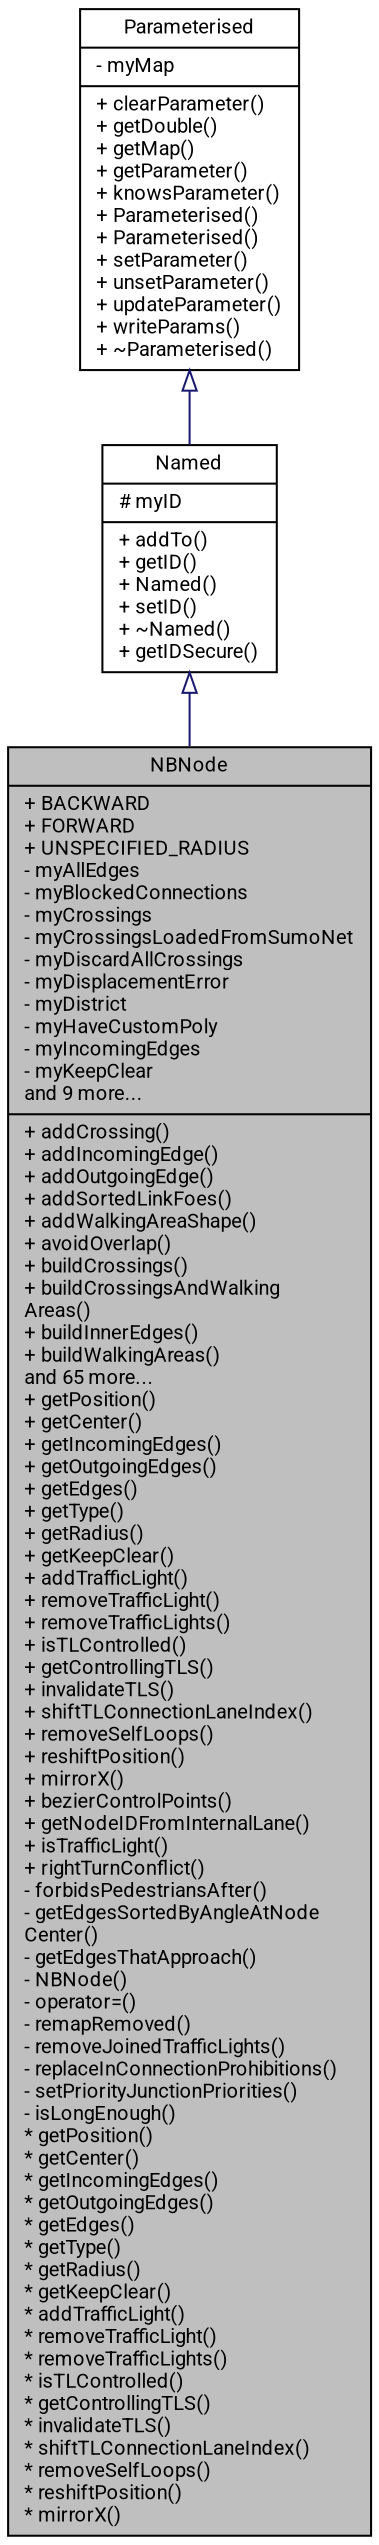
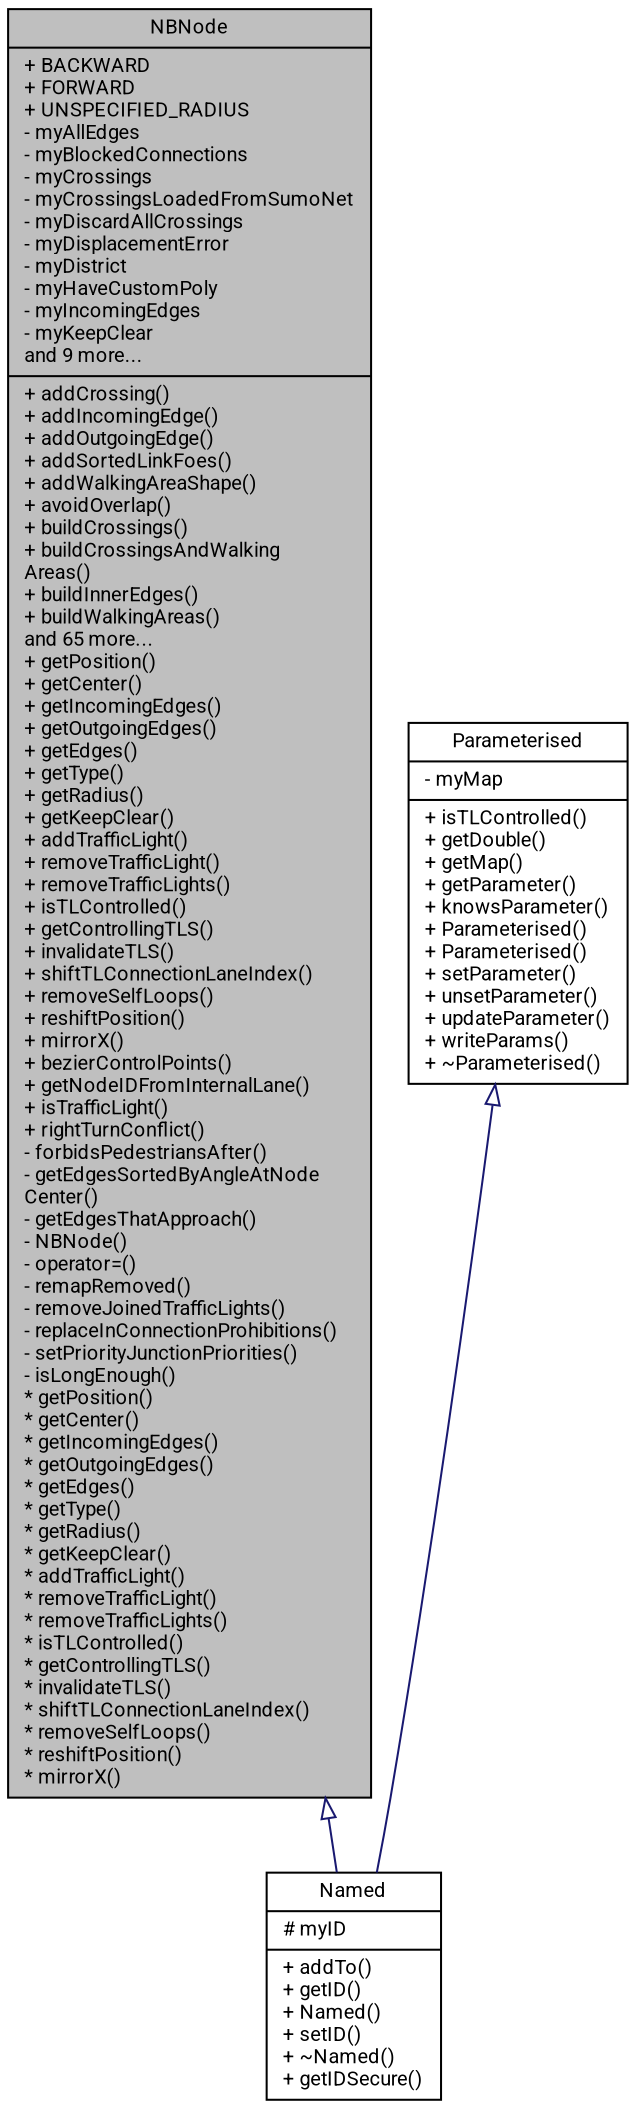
(181, 104) -> (507, 818)
(190, 720) -> (333, 1845)
